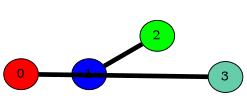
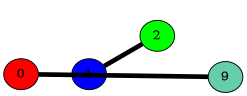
(226, 77) -> (226, 77)
